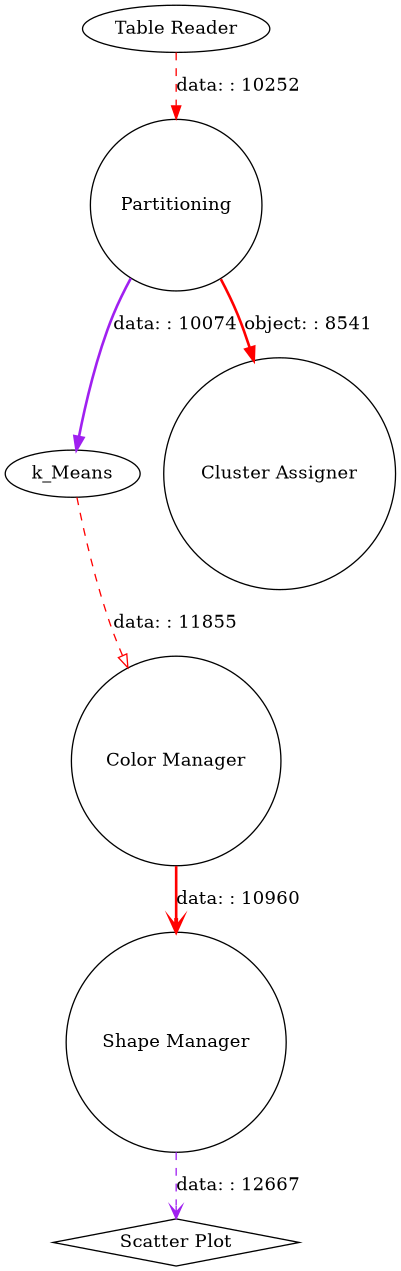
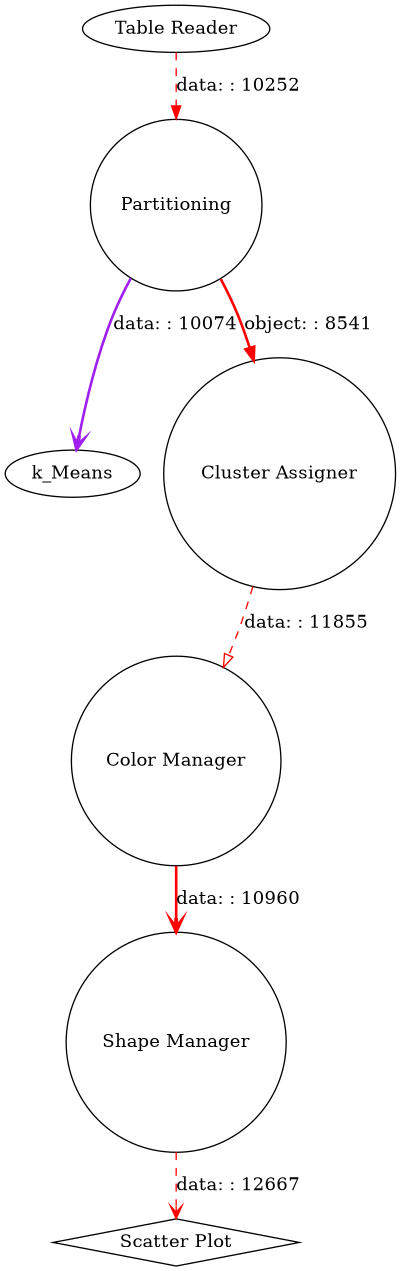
(99, 355) -> (99, 355)
(96, 578) -> (242, 621)
(176, 1179) -> (176, 1179)
